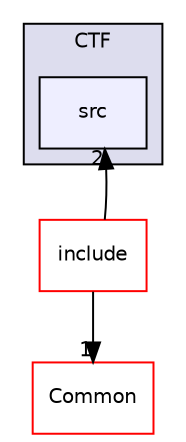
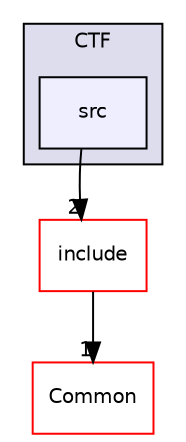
(106, 194) -> (80, 177)
